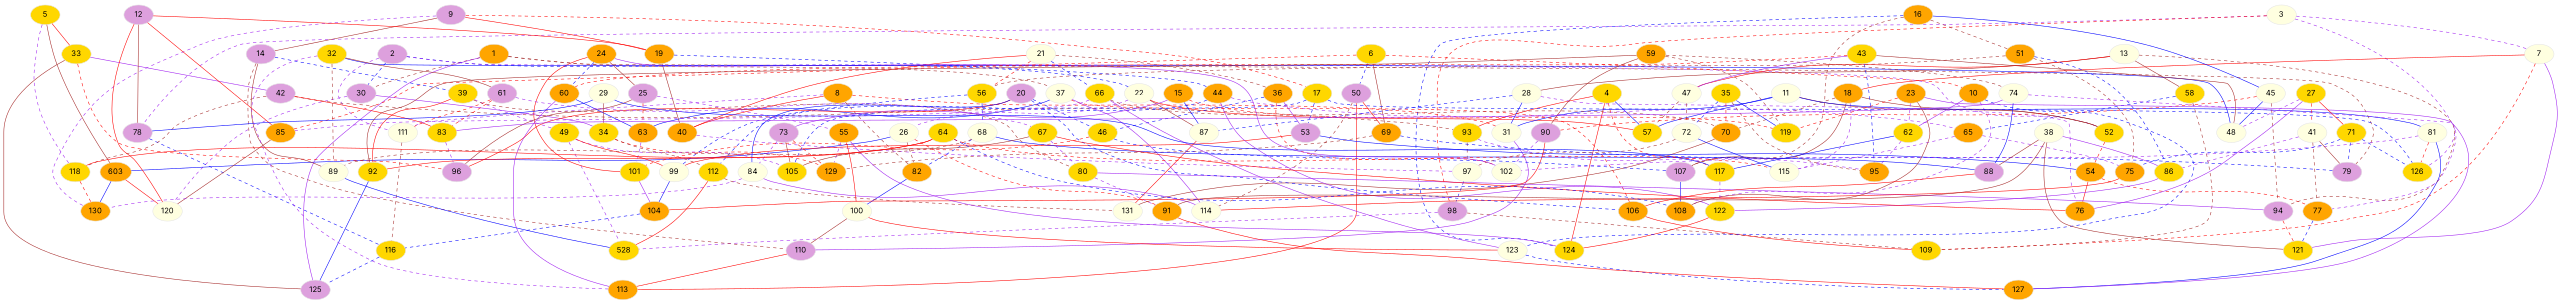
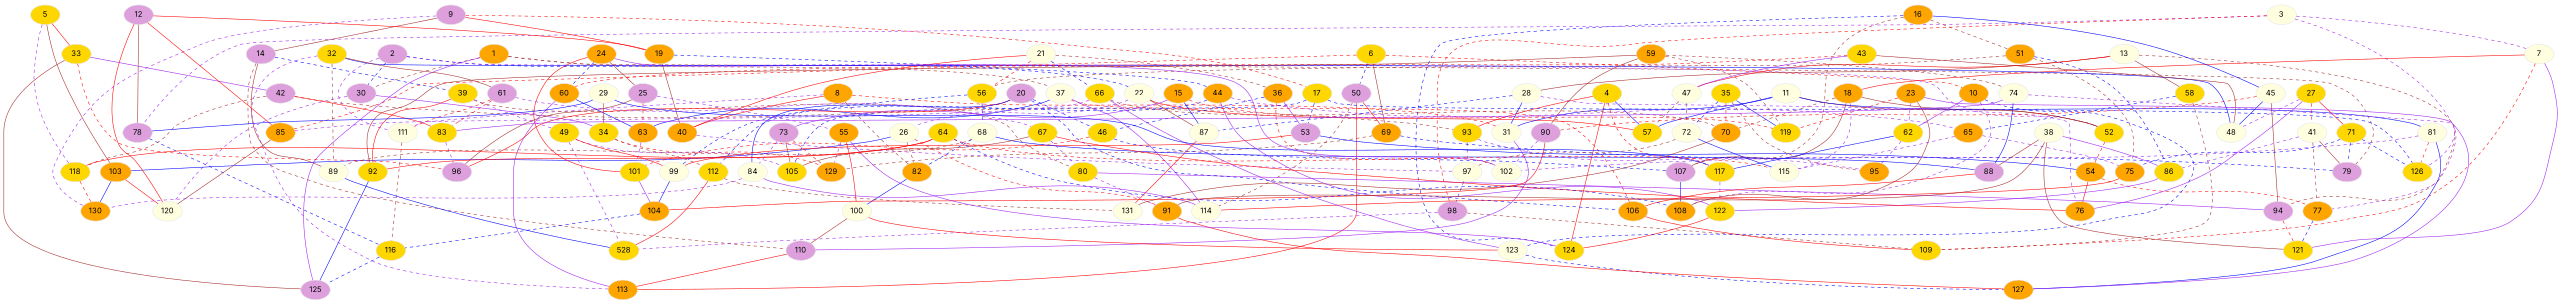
(1872, 123) -> none
(2275, 157) -> (2275, 157)
(116, 172) -> (116, 172)
